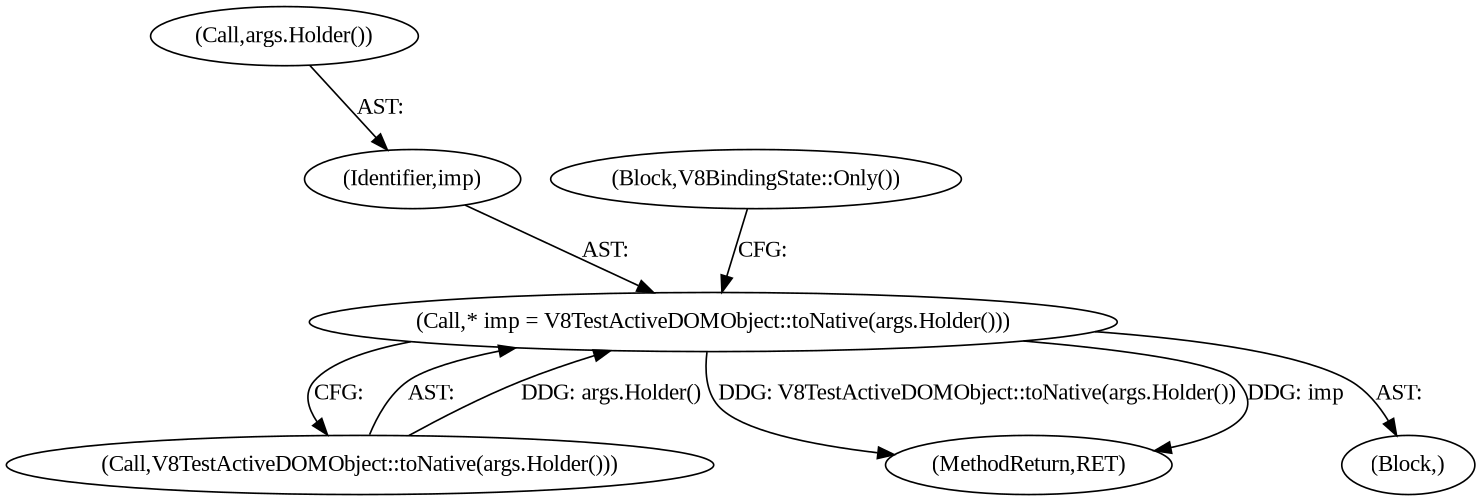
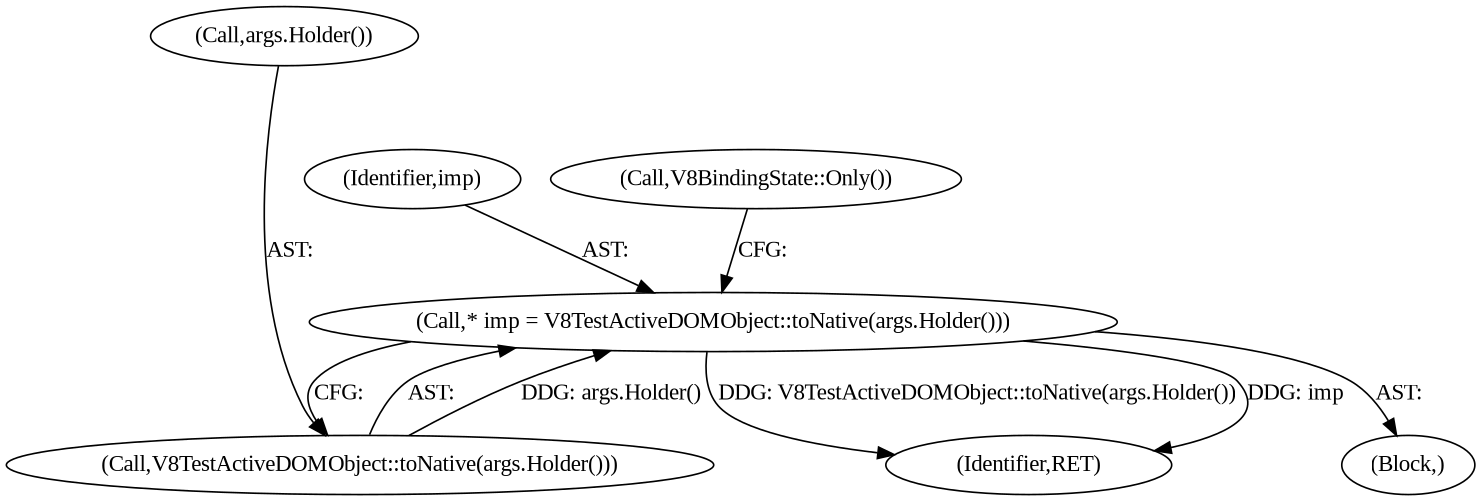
(343, 102) -> (266, 248)
(756, 179) -> (756, 179)
(1029, 465) -> (1029, 465)
